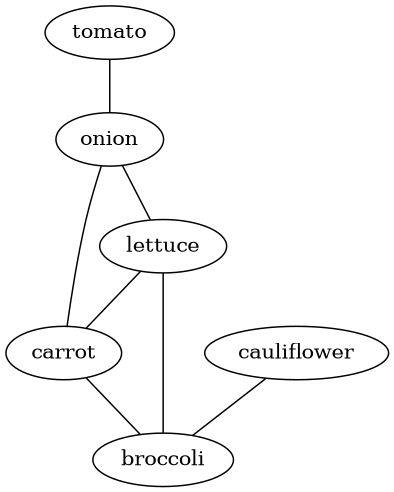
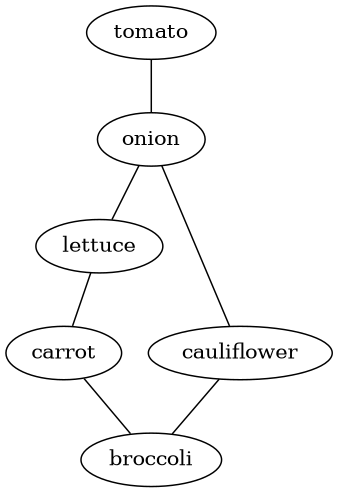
(80, 245) -> (196, 246)
(163, 353) -> none
